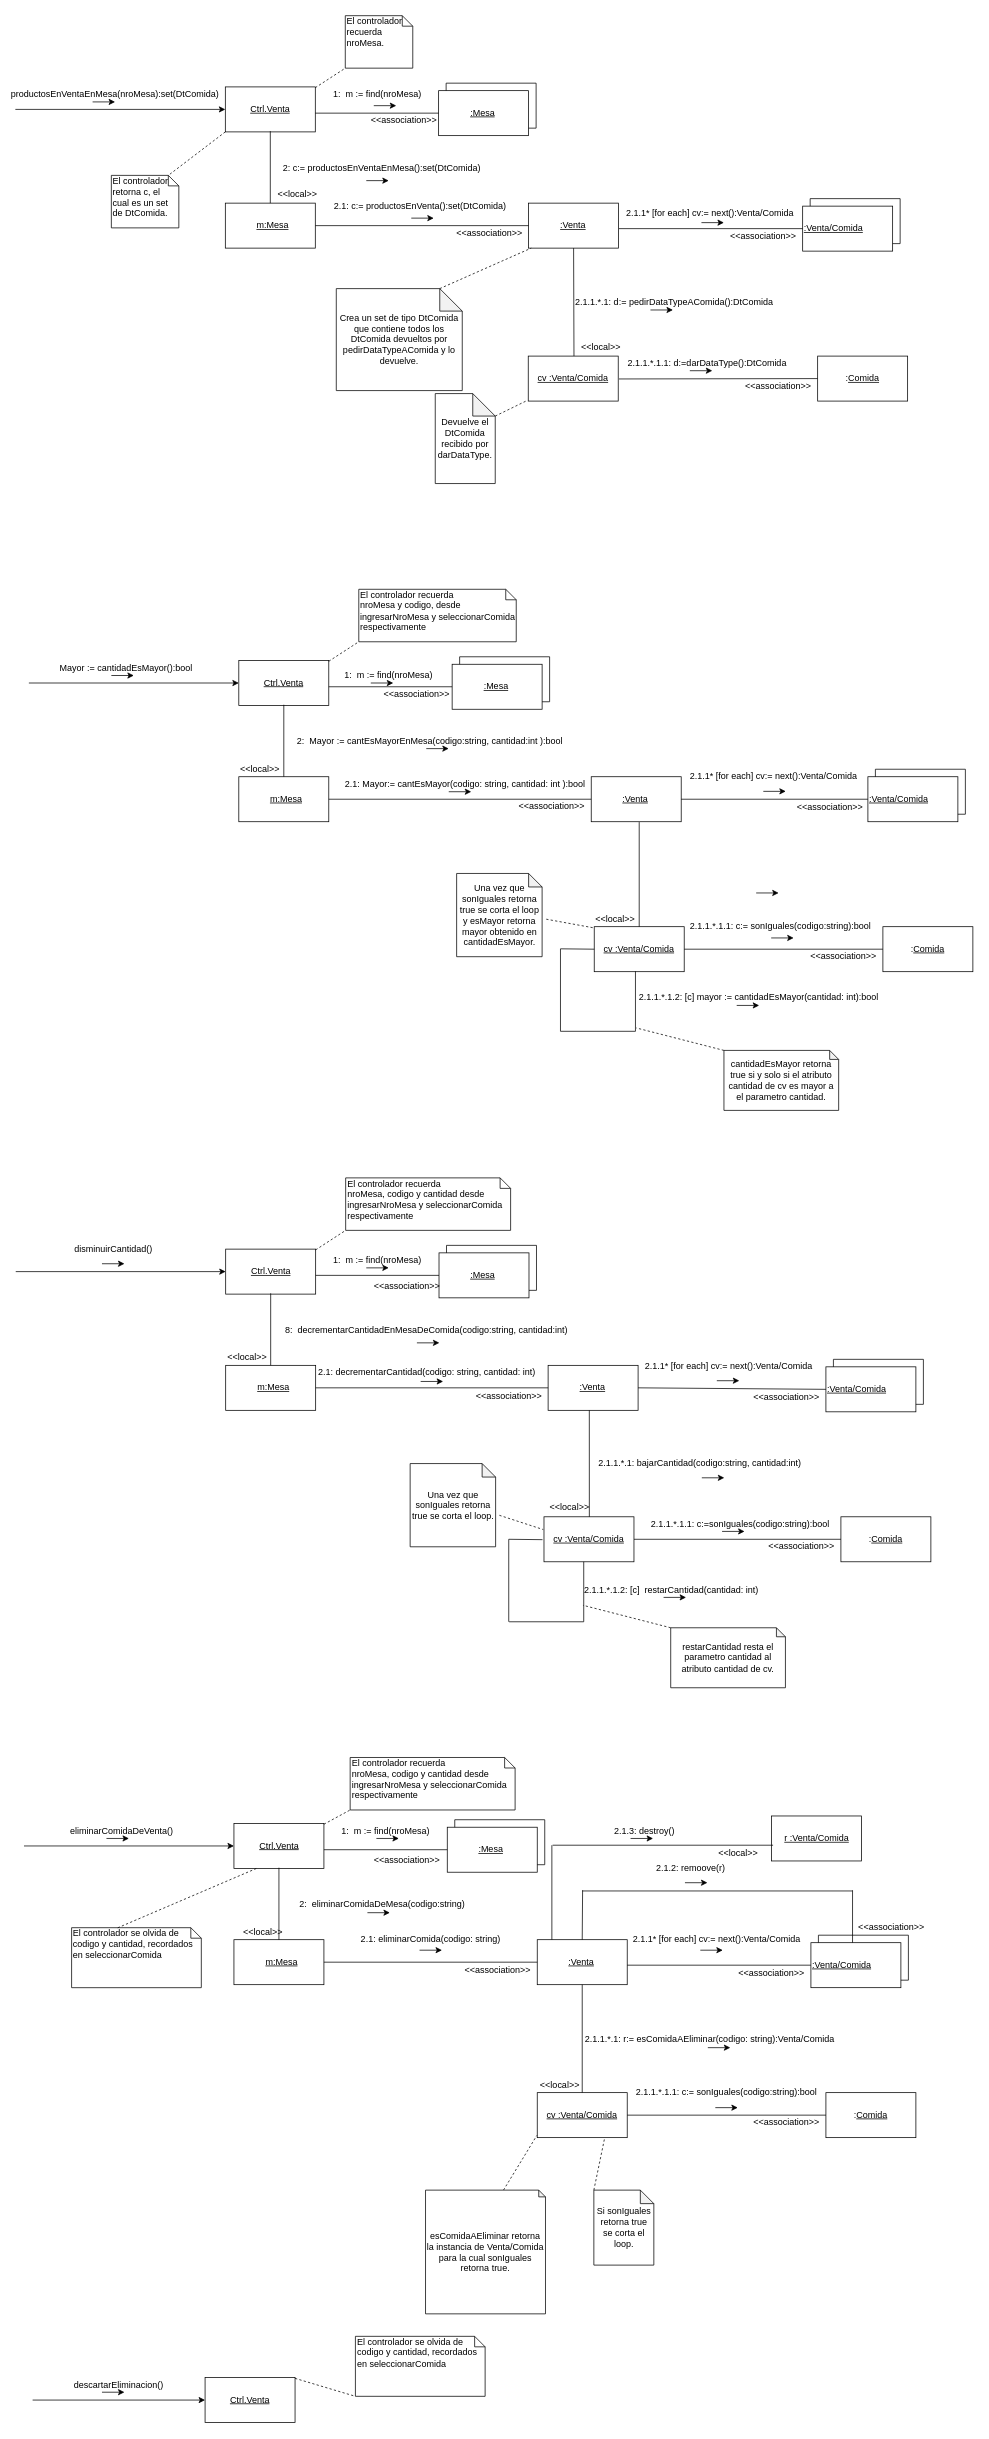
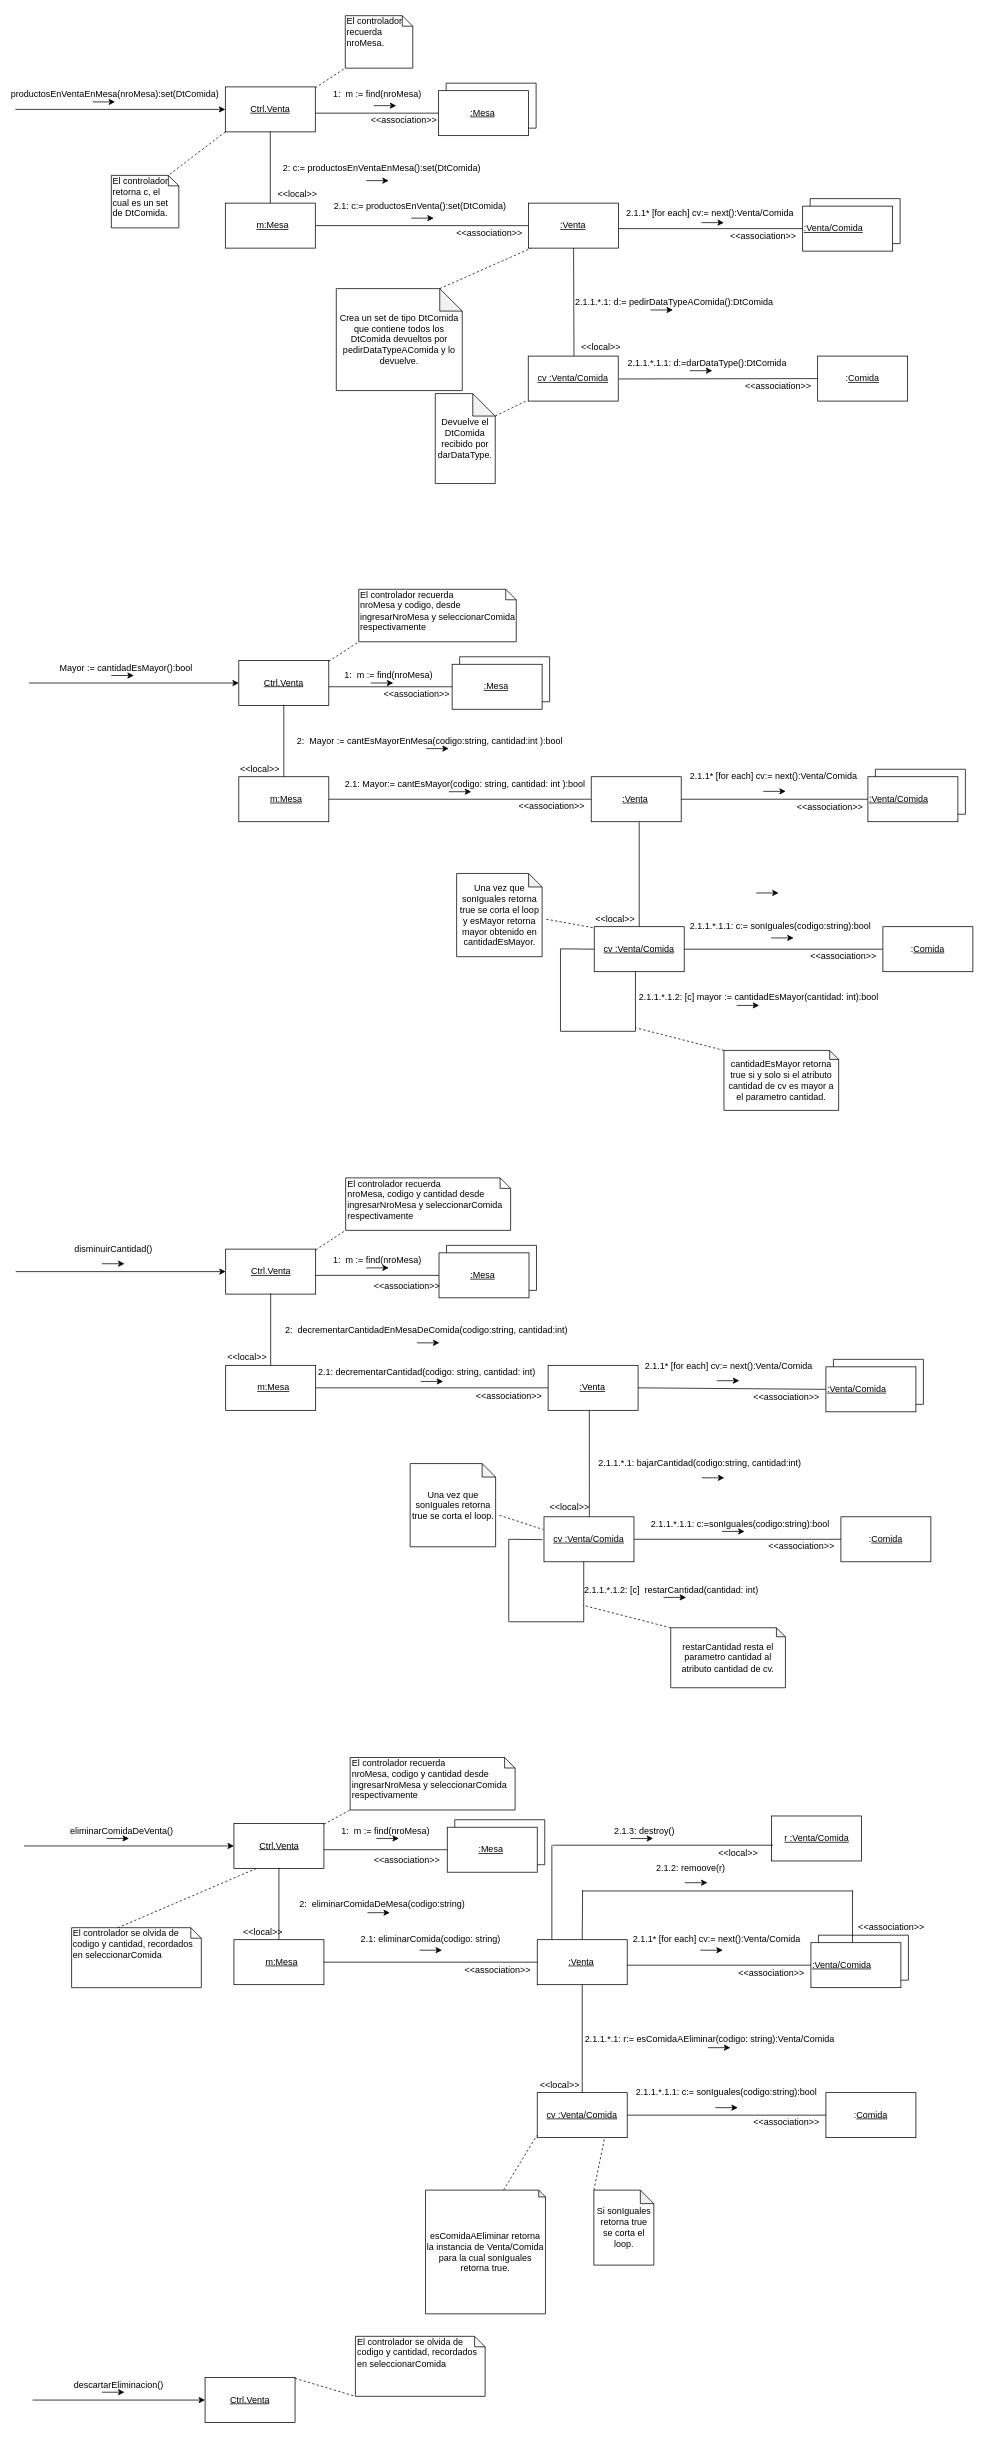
(427, 1330) -> (427, 1330)
